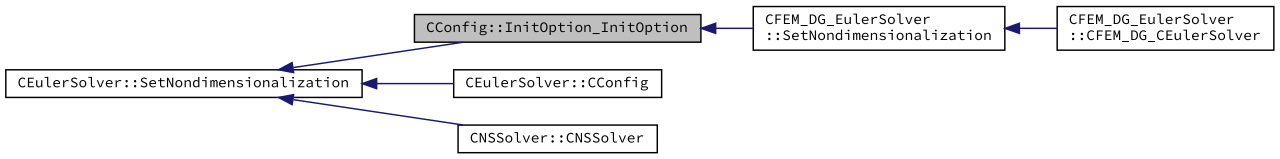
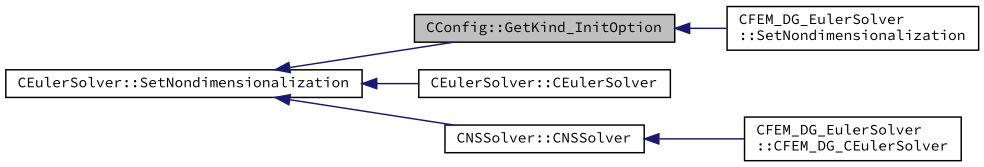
(558, 28) -> (545, 28)
(1038, 28) -> (702, 139)
(558, 84) -> (545, 84)
